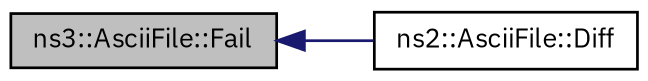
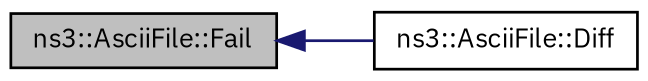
(506, 41) -> (506, 41)
